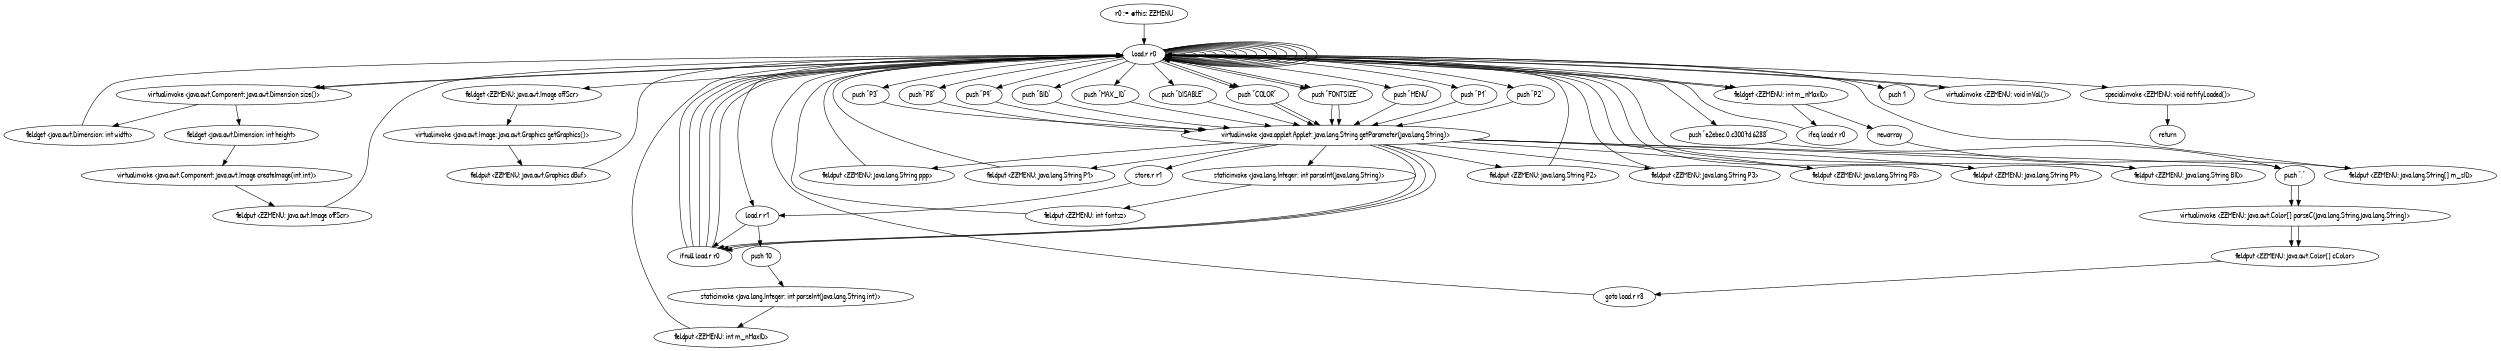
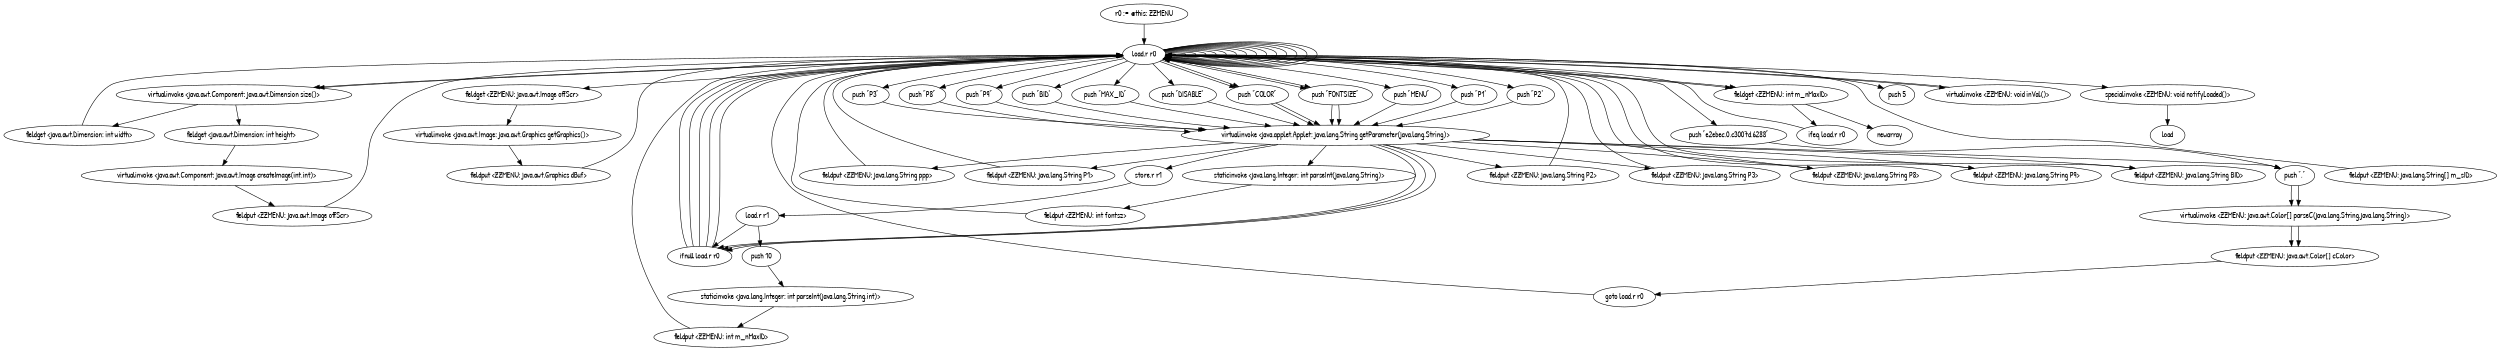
(876, 62) -> none
(1897, 95) -> (1897, 95)
(2168, 135) -> (2168, 135)
(2125, 162) -> none
(1624, 297) -> (1624, 297)
